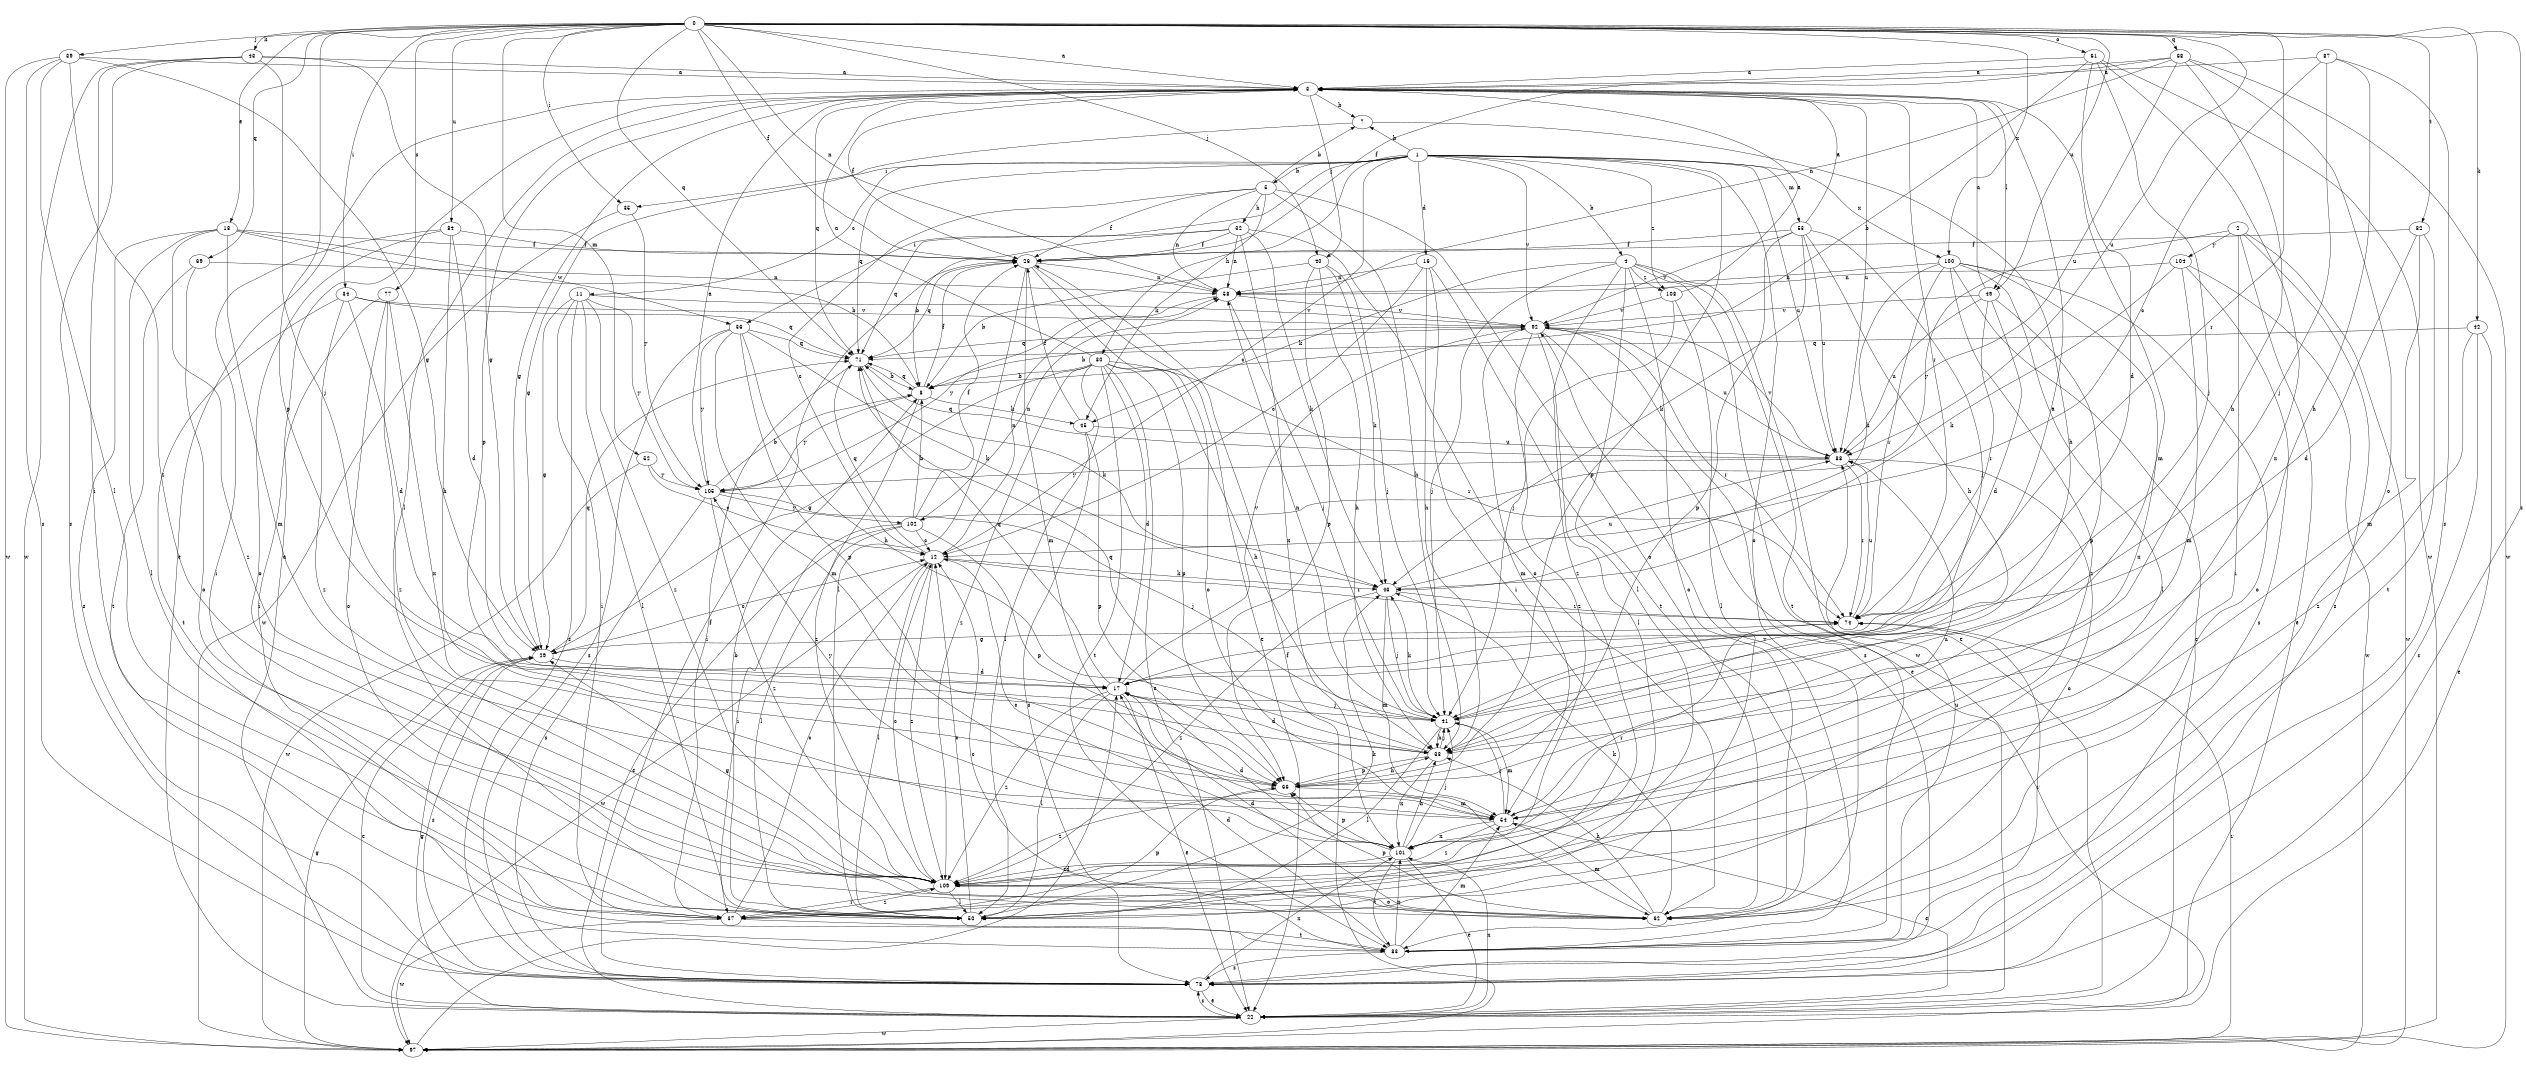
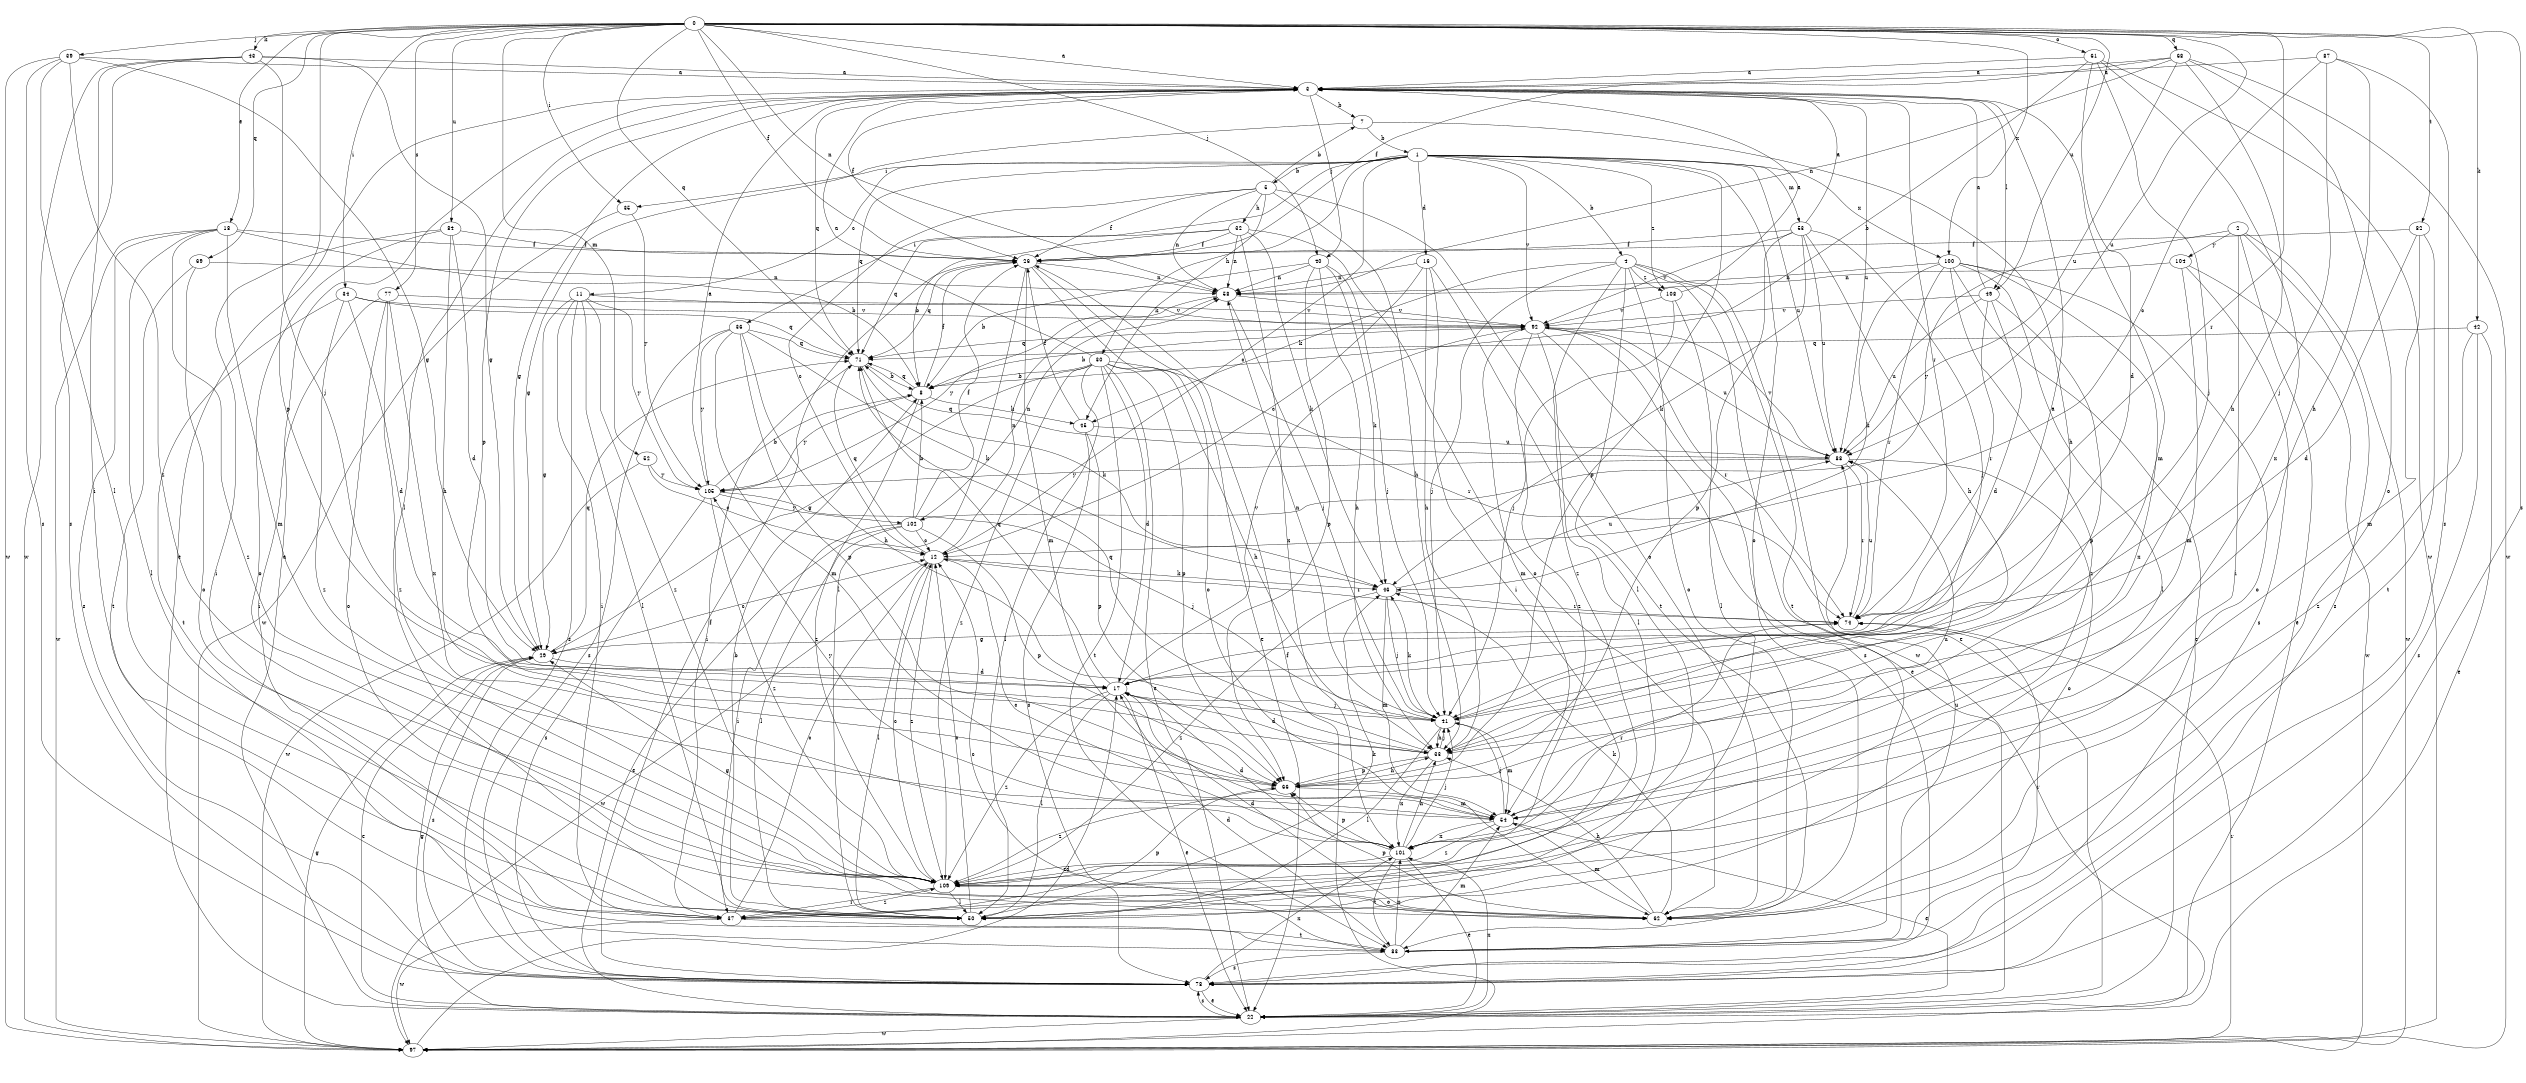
(1394, 141) -> (1382, 142)
(484, 268) -> (56, 748)
none -> (1278, 276)
(1815, 499) -> none
(1841, 787) -> (1212, 318)
